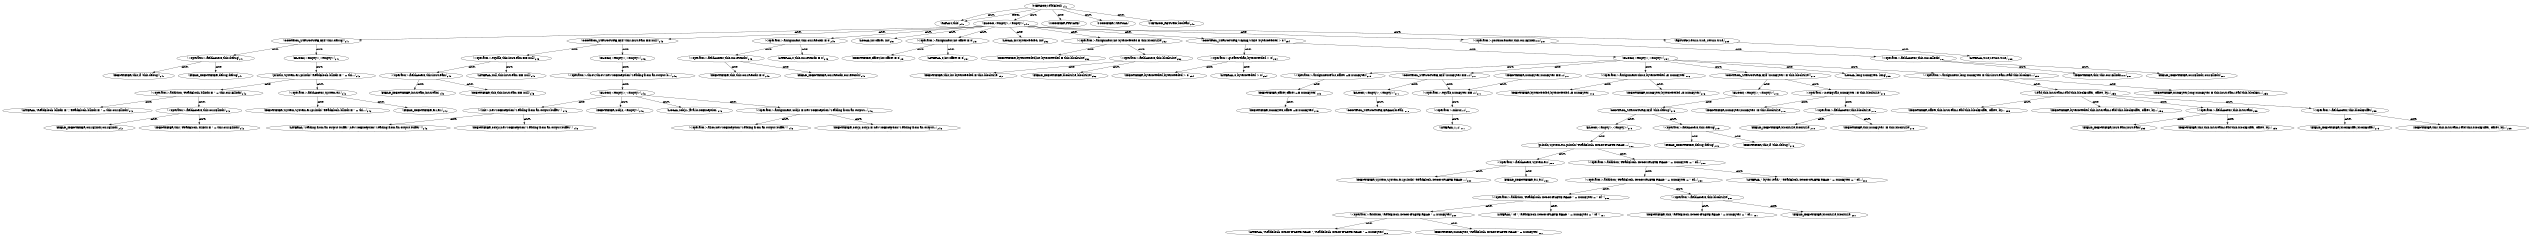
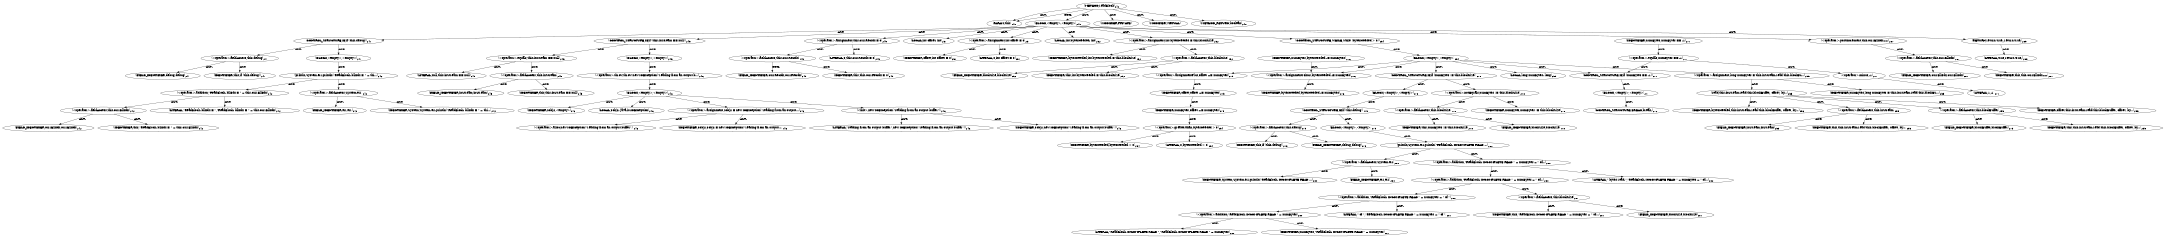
(1245, 49) -> (1189, 118)
(786, 67) -> (777, 67)
(1445, 84) -> (1640, 67)
(1655, 84) -> (1311, 66)
